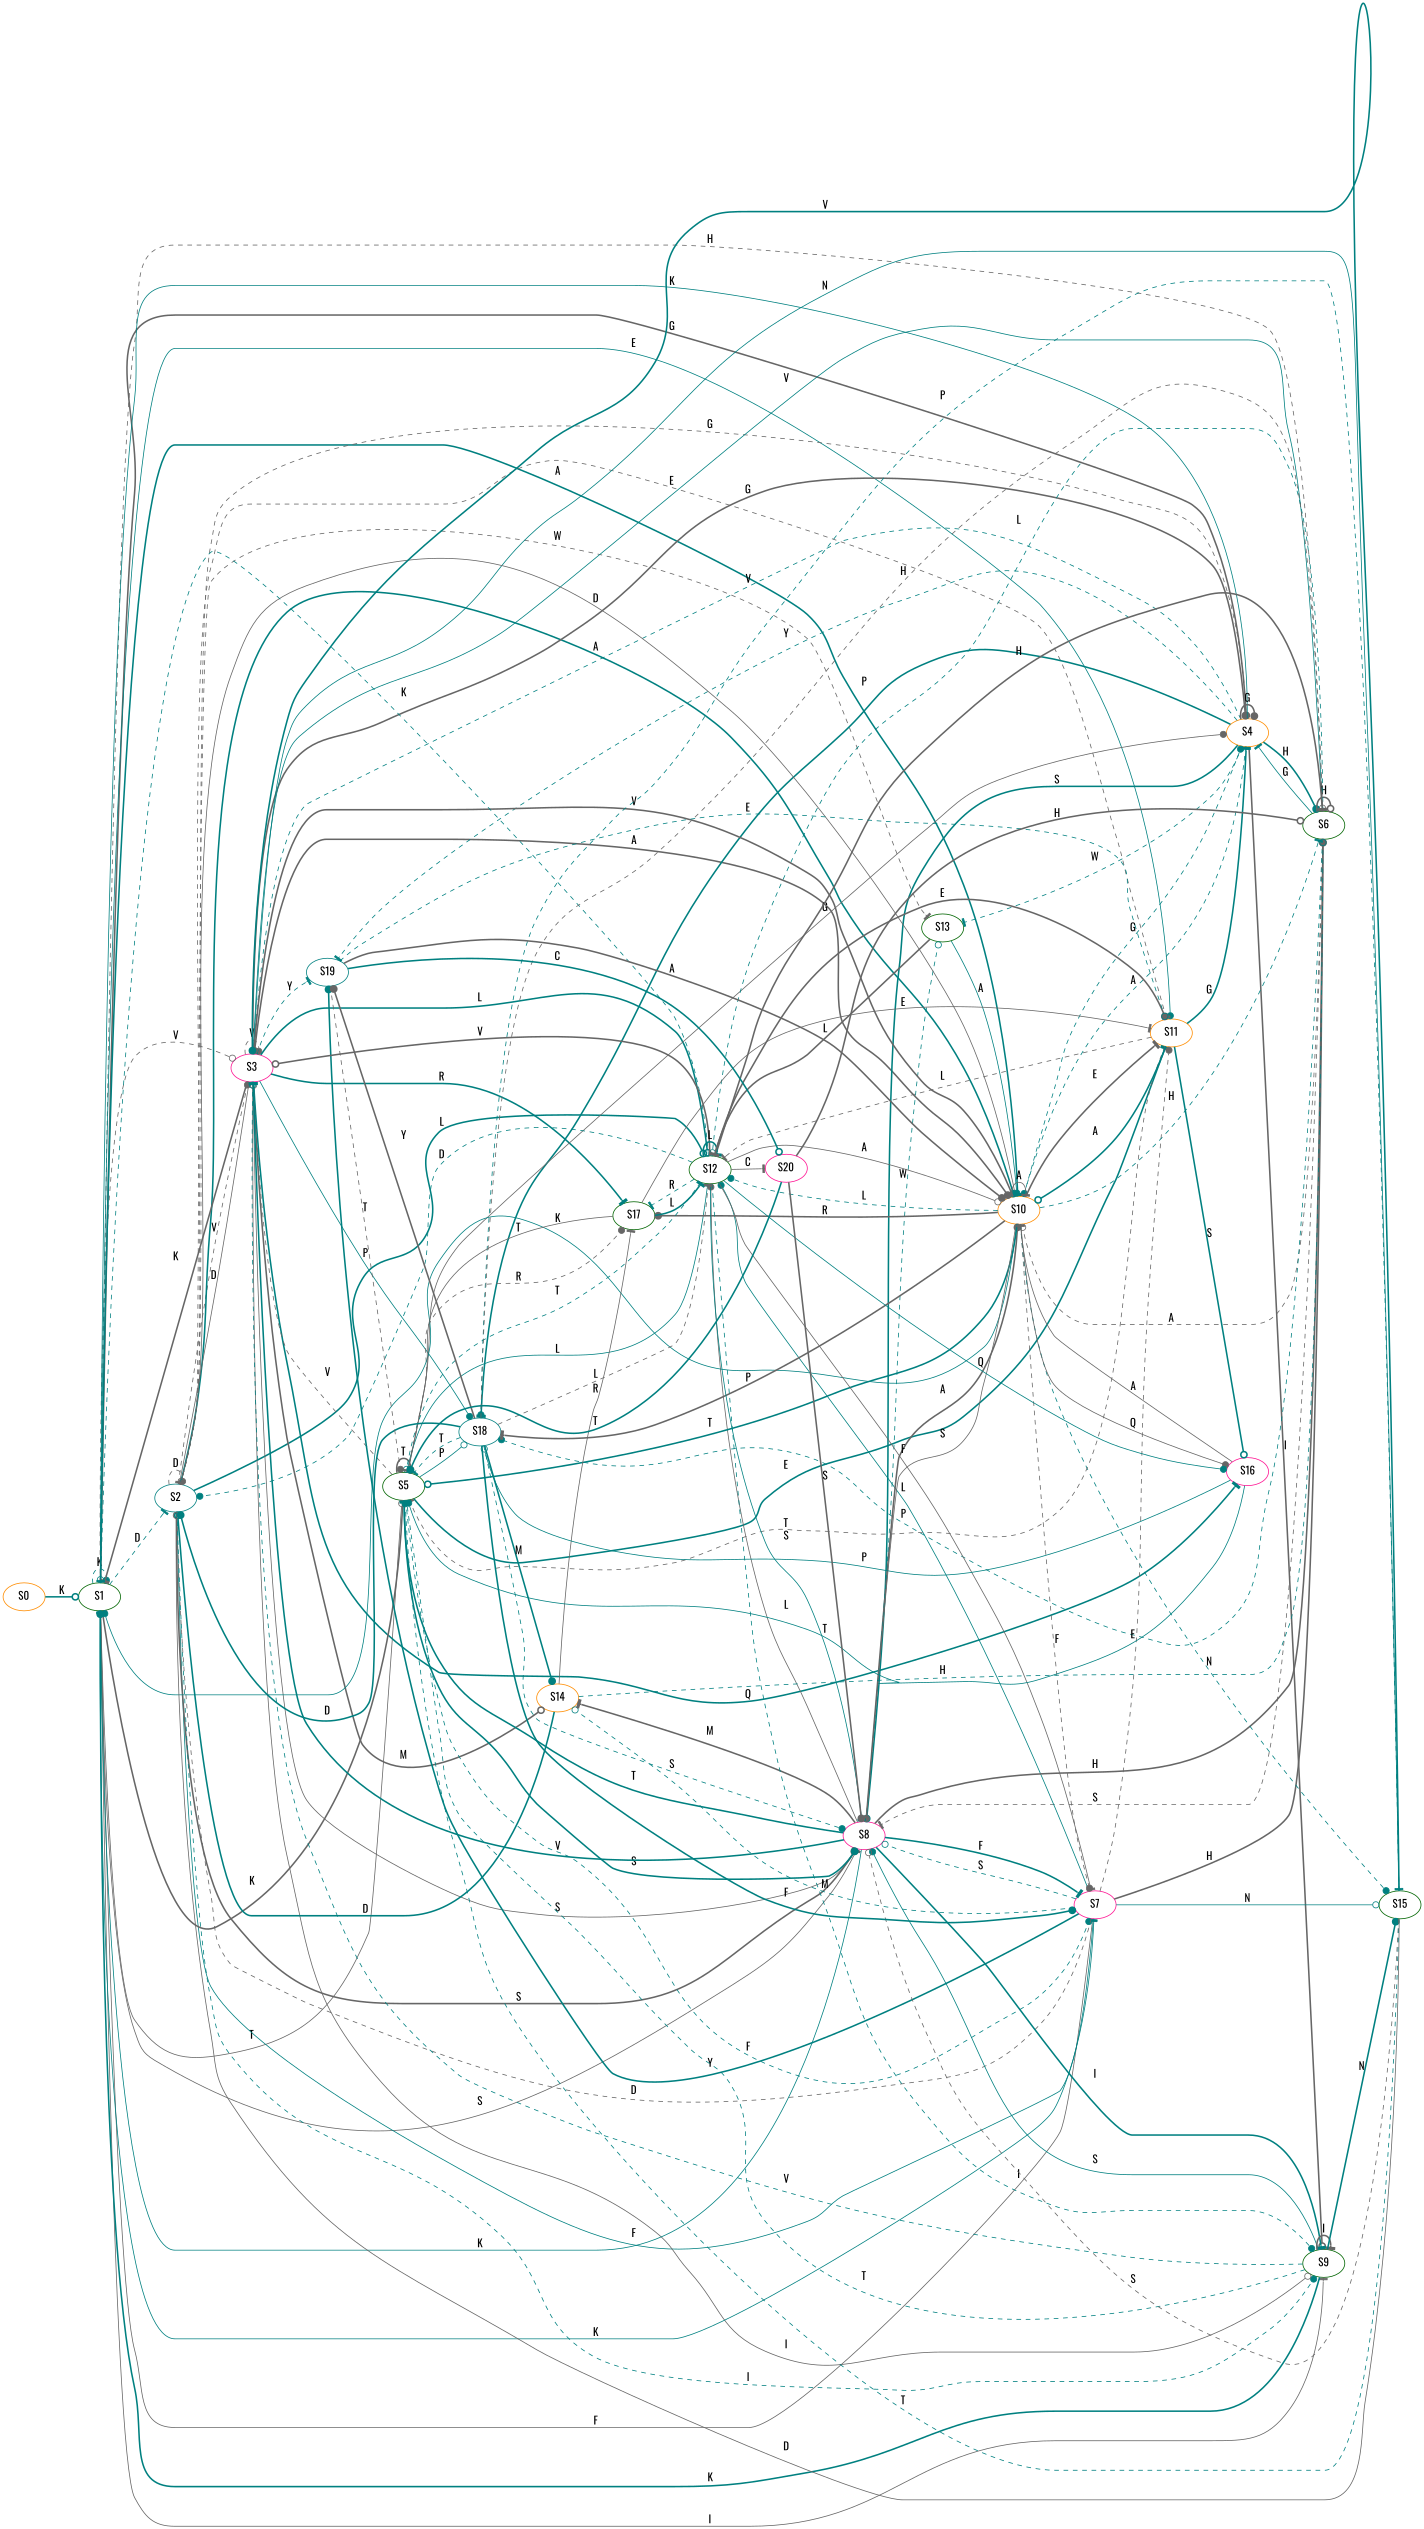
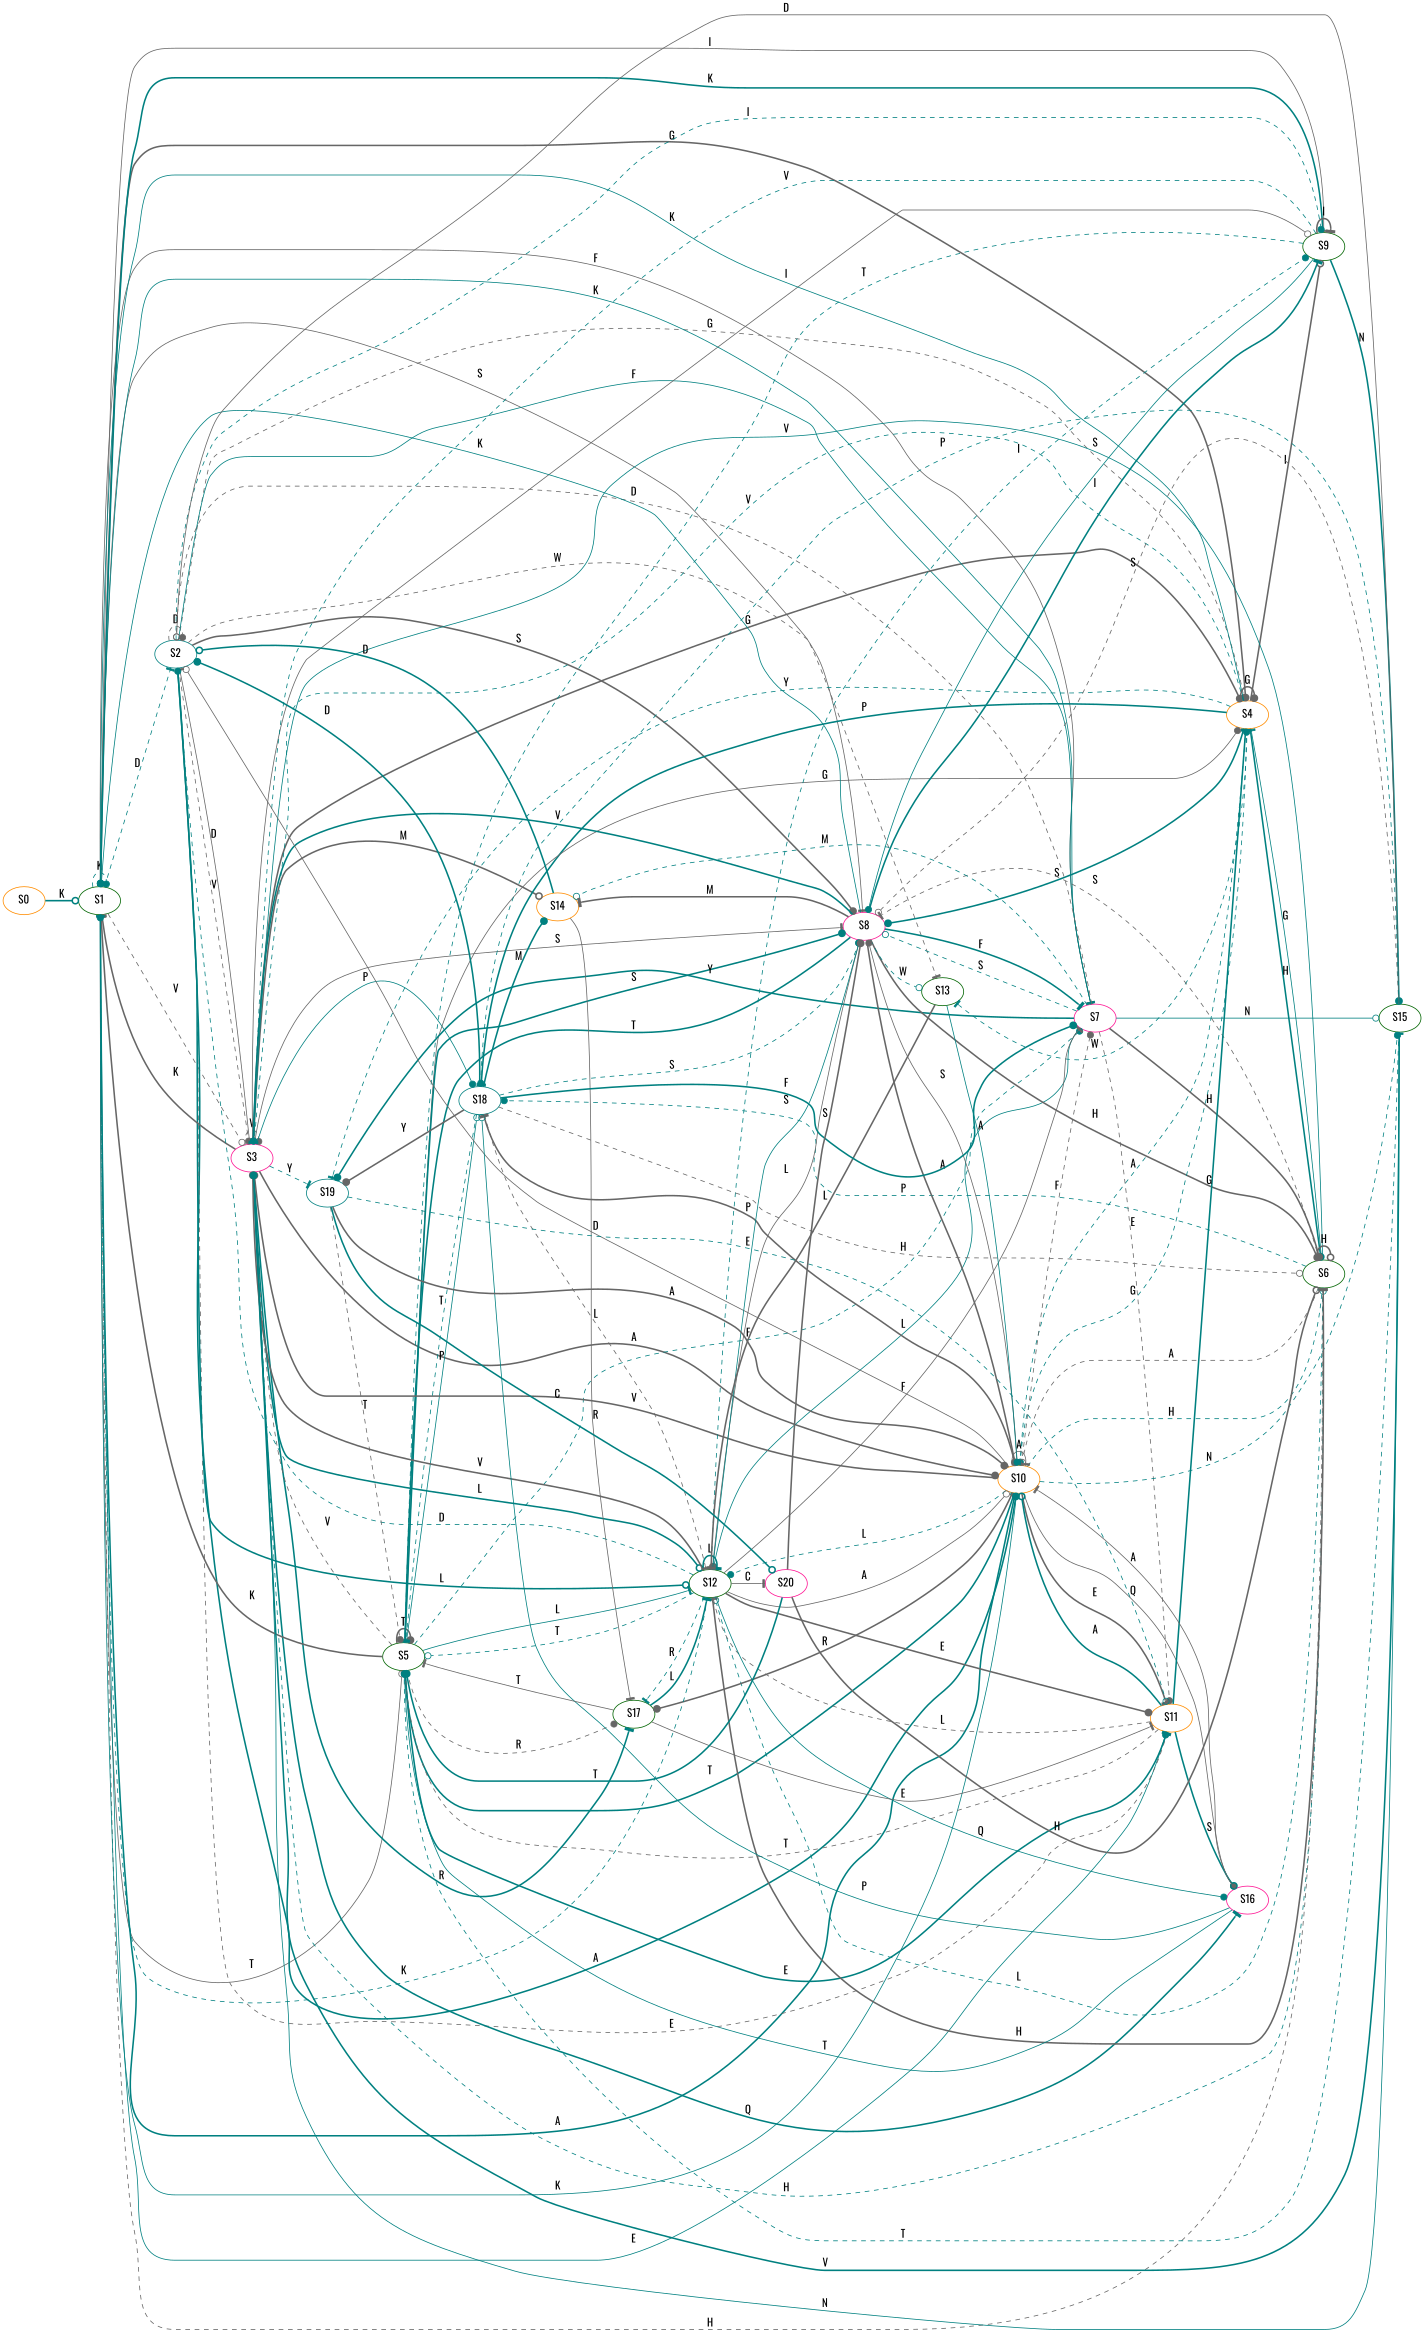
(749, 1495) -> (750, 1264)
(1299, 1568) -> (757, 2193)
